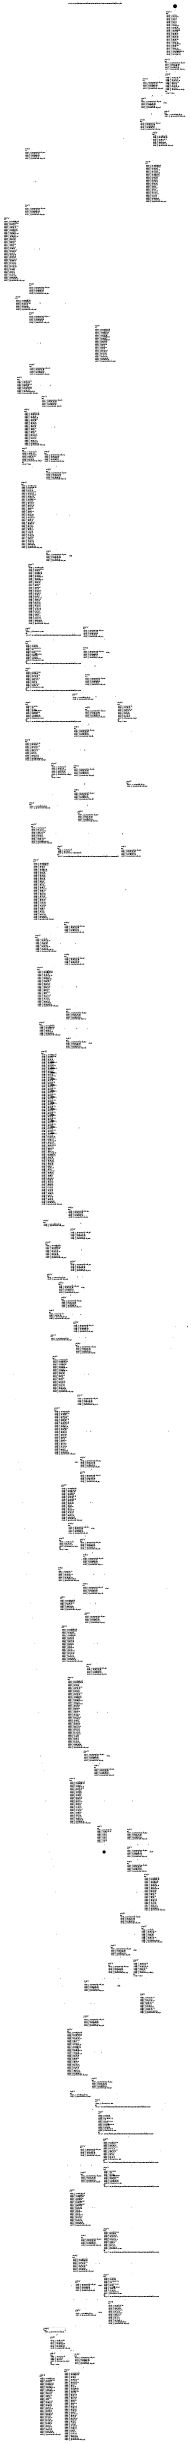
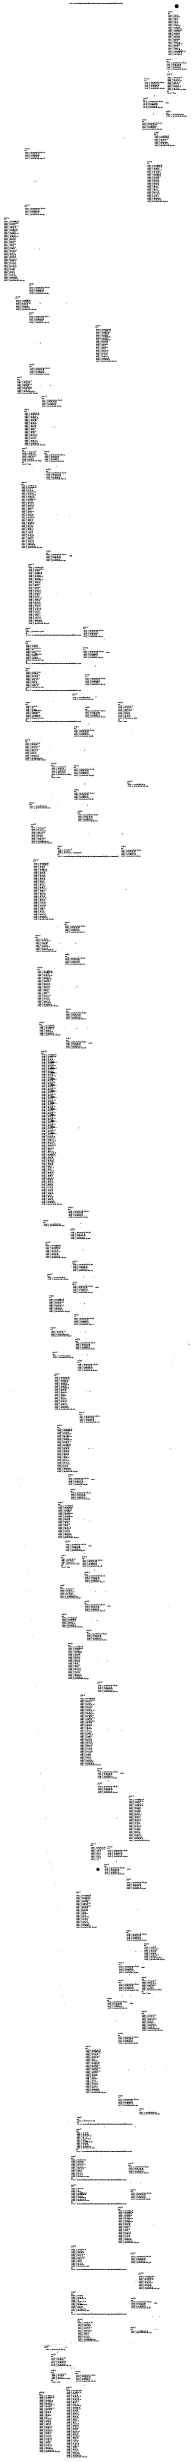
none -> (59, 1304)
